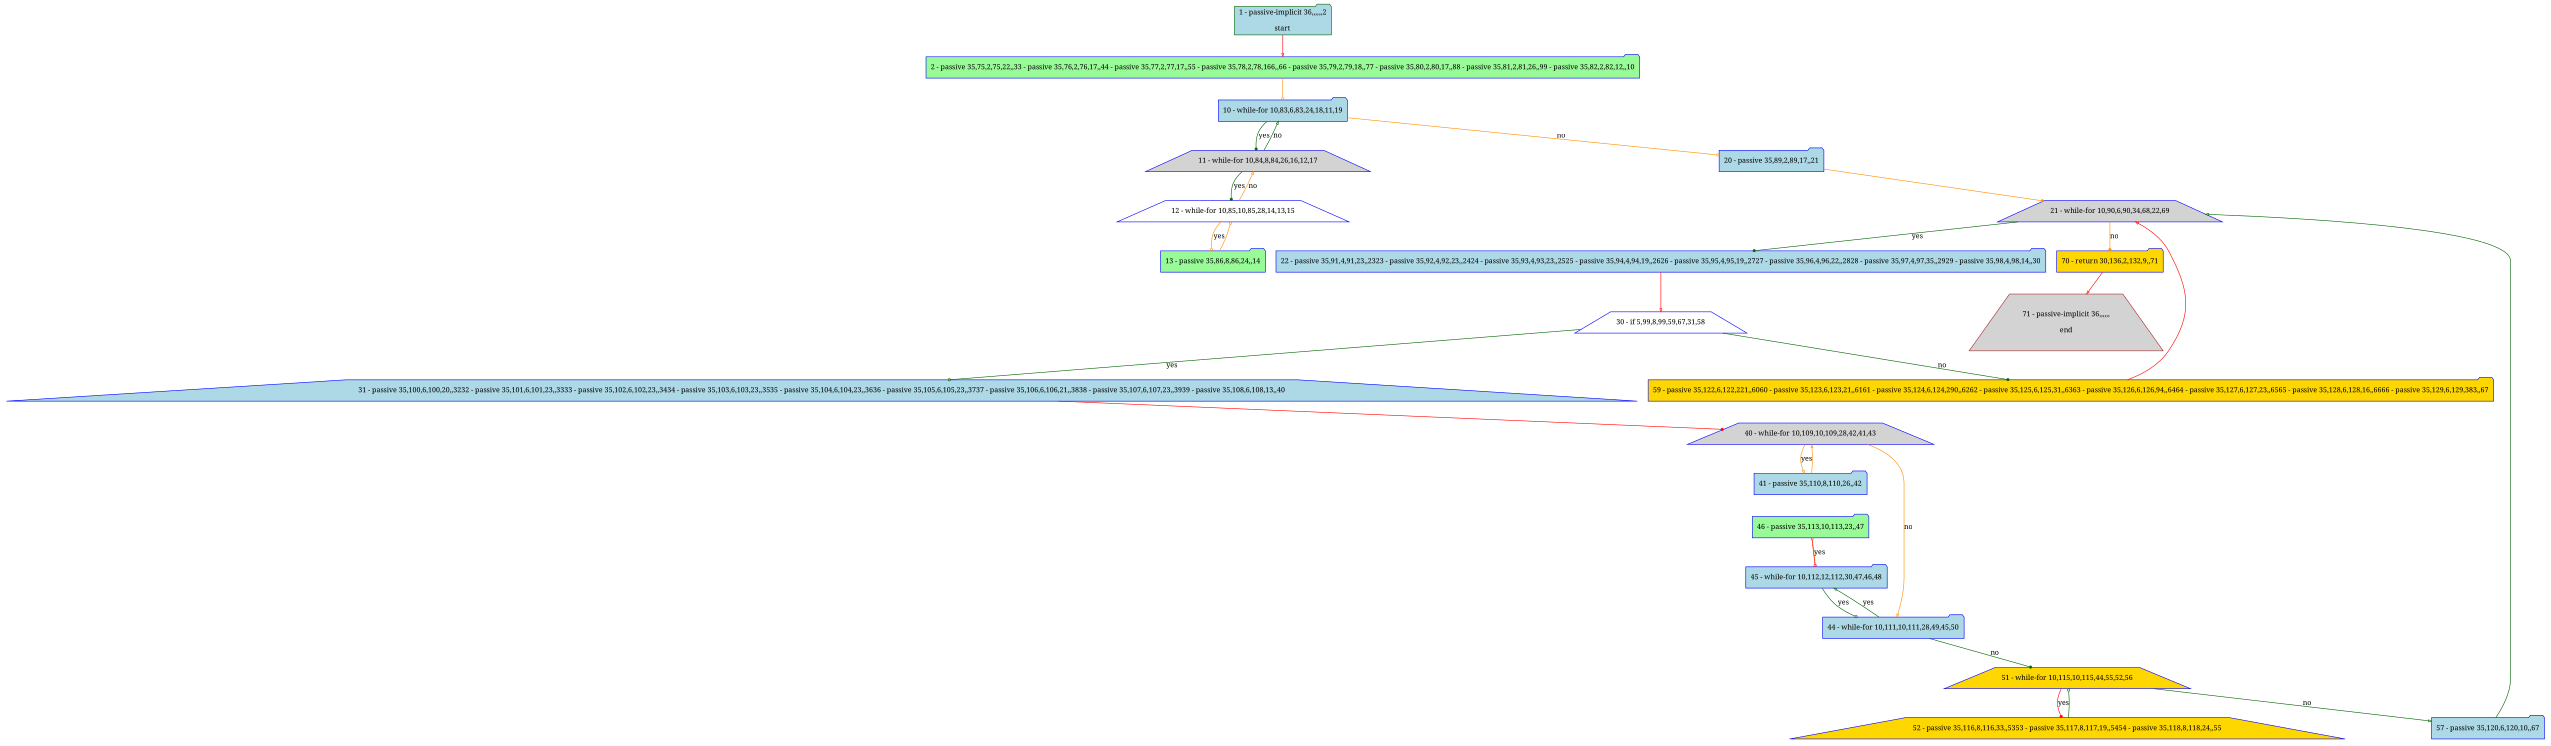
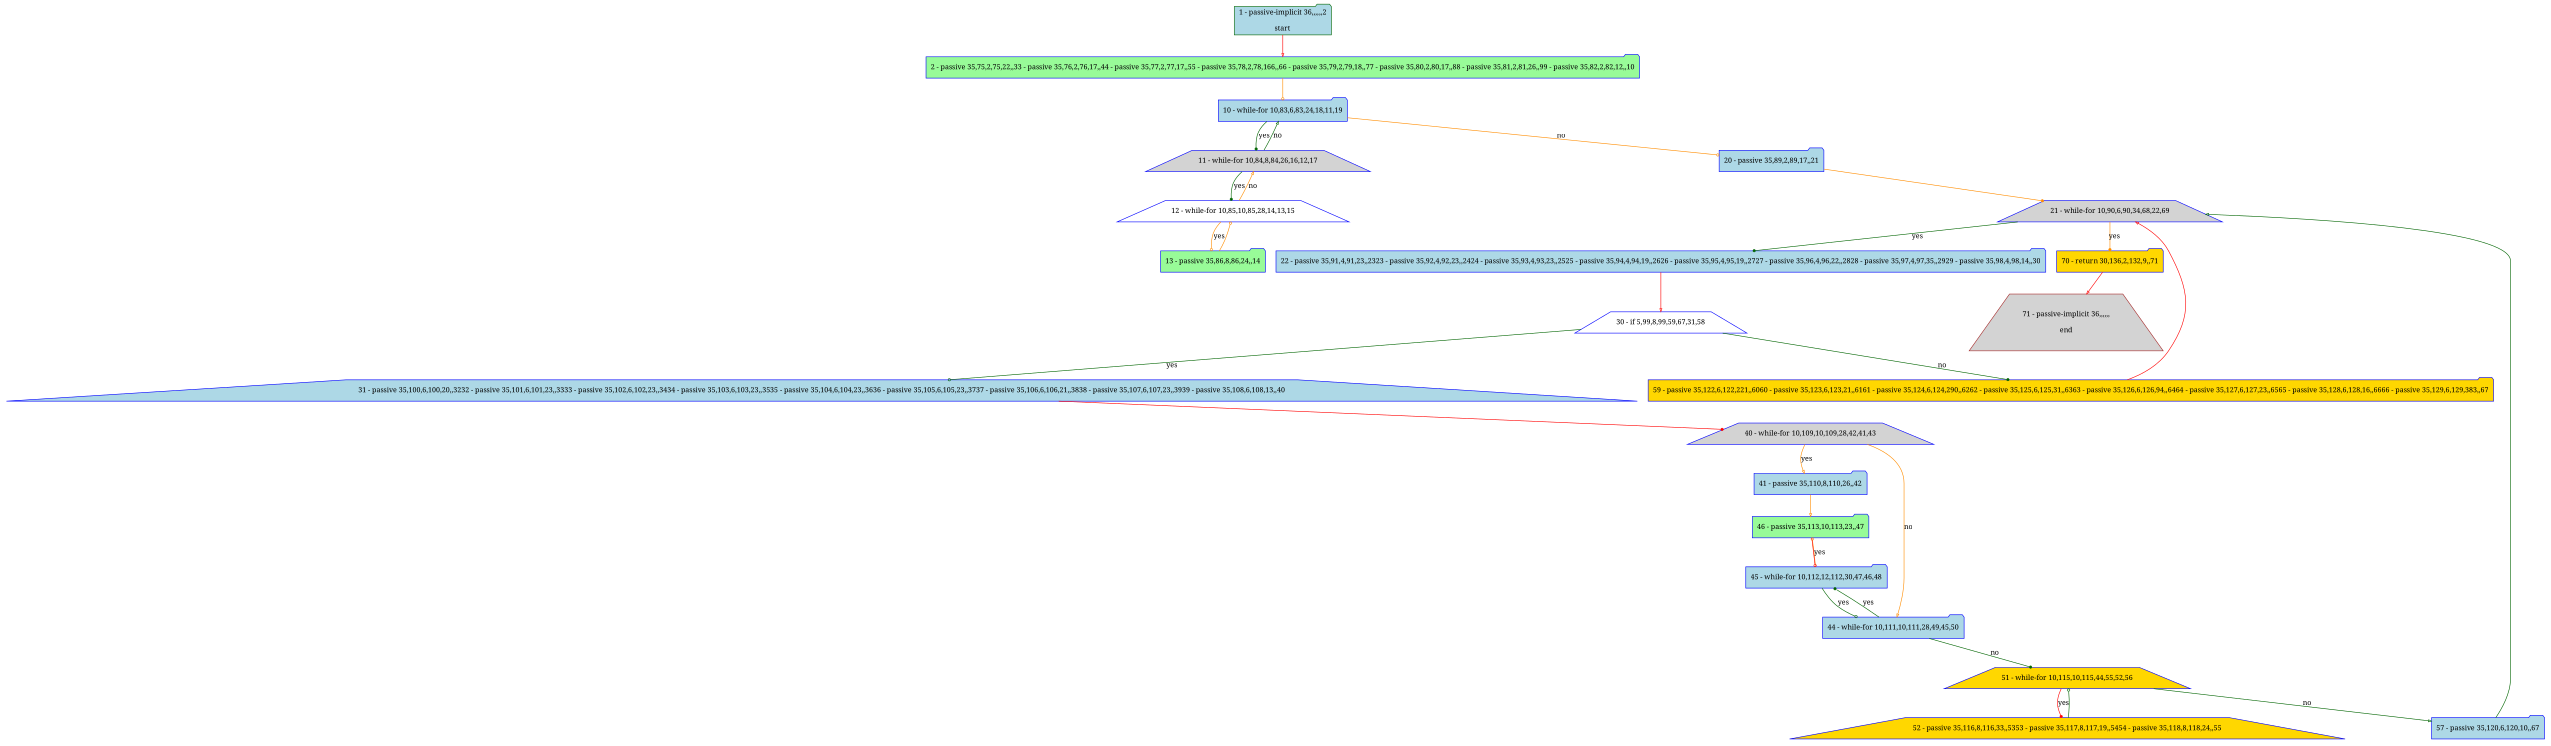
(2114, 236) -> (2114, 236)
(1812, 461) -> (1811, 504)
(1858, 603) -> (1858, 603)
